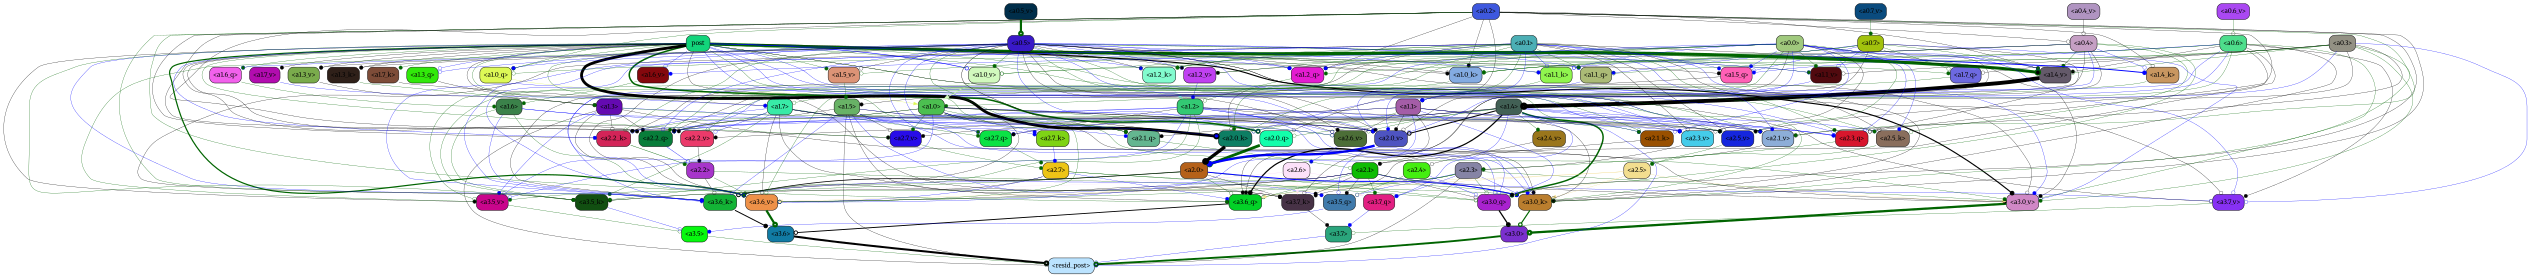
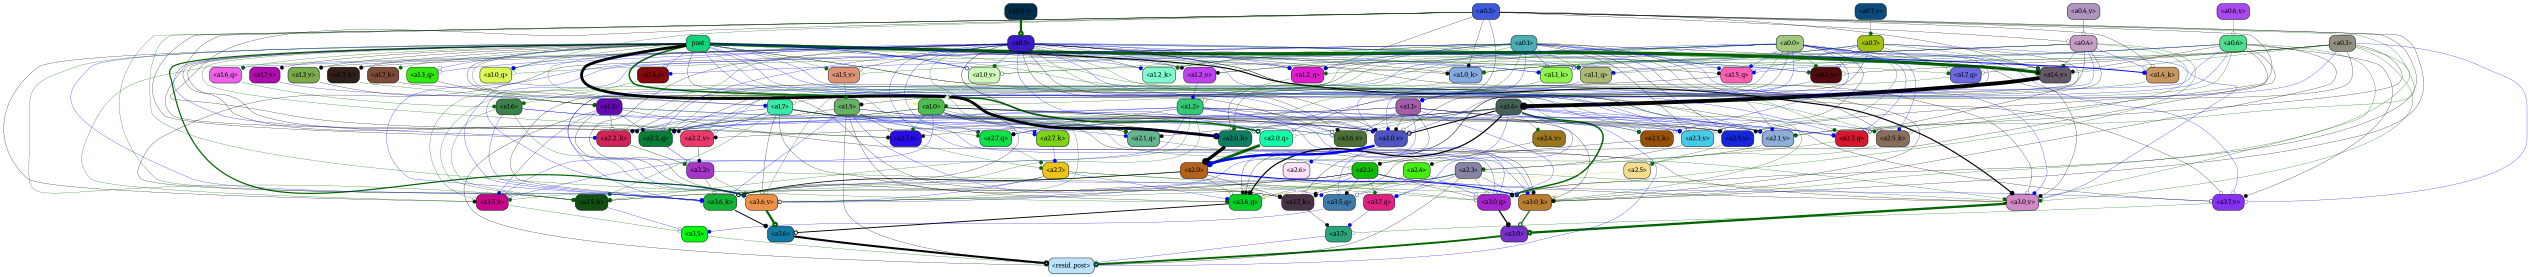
(1124, 55) -> (1124, 55)
(1505, 148) -> (1505, 148)
